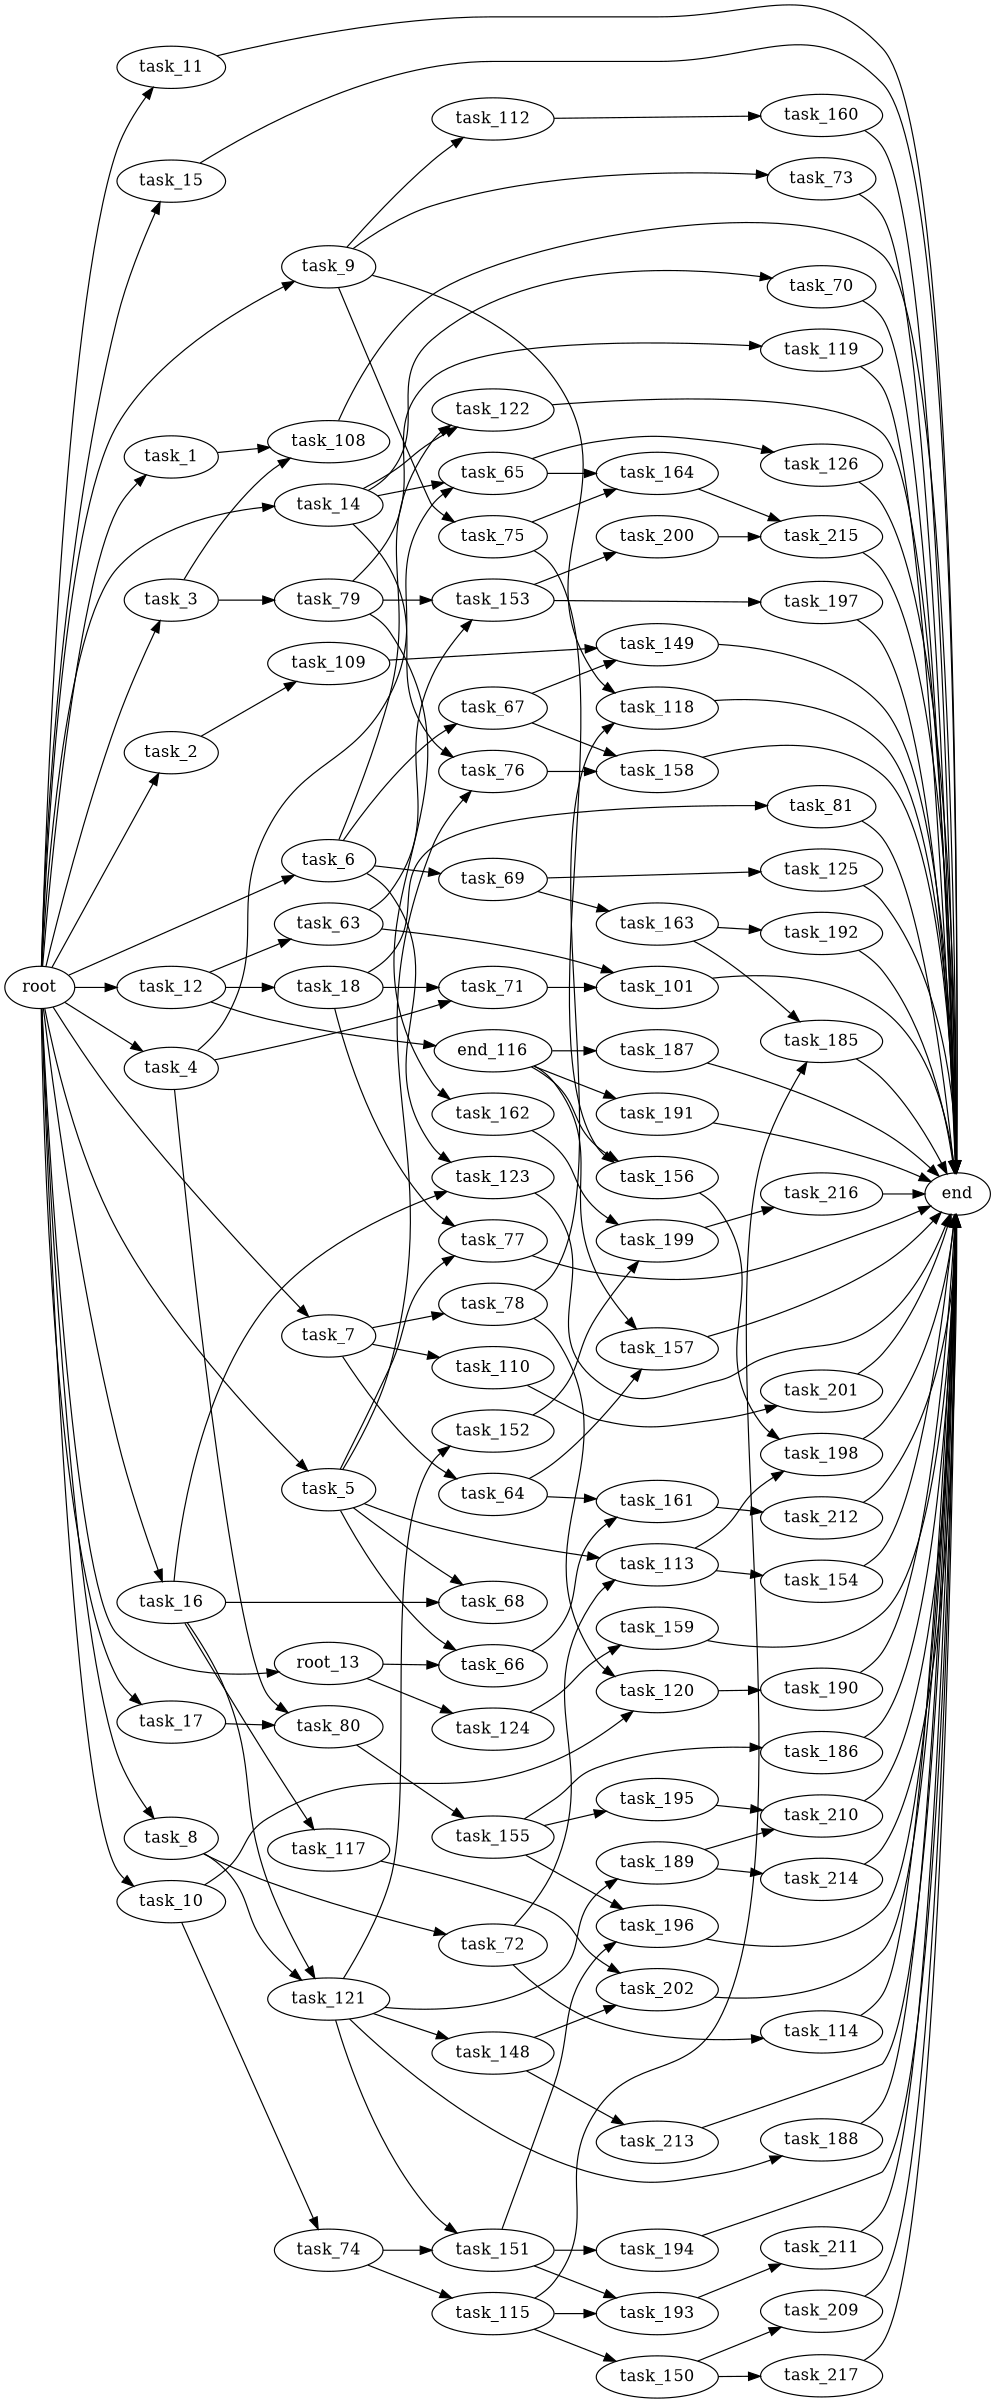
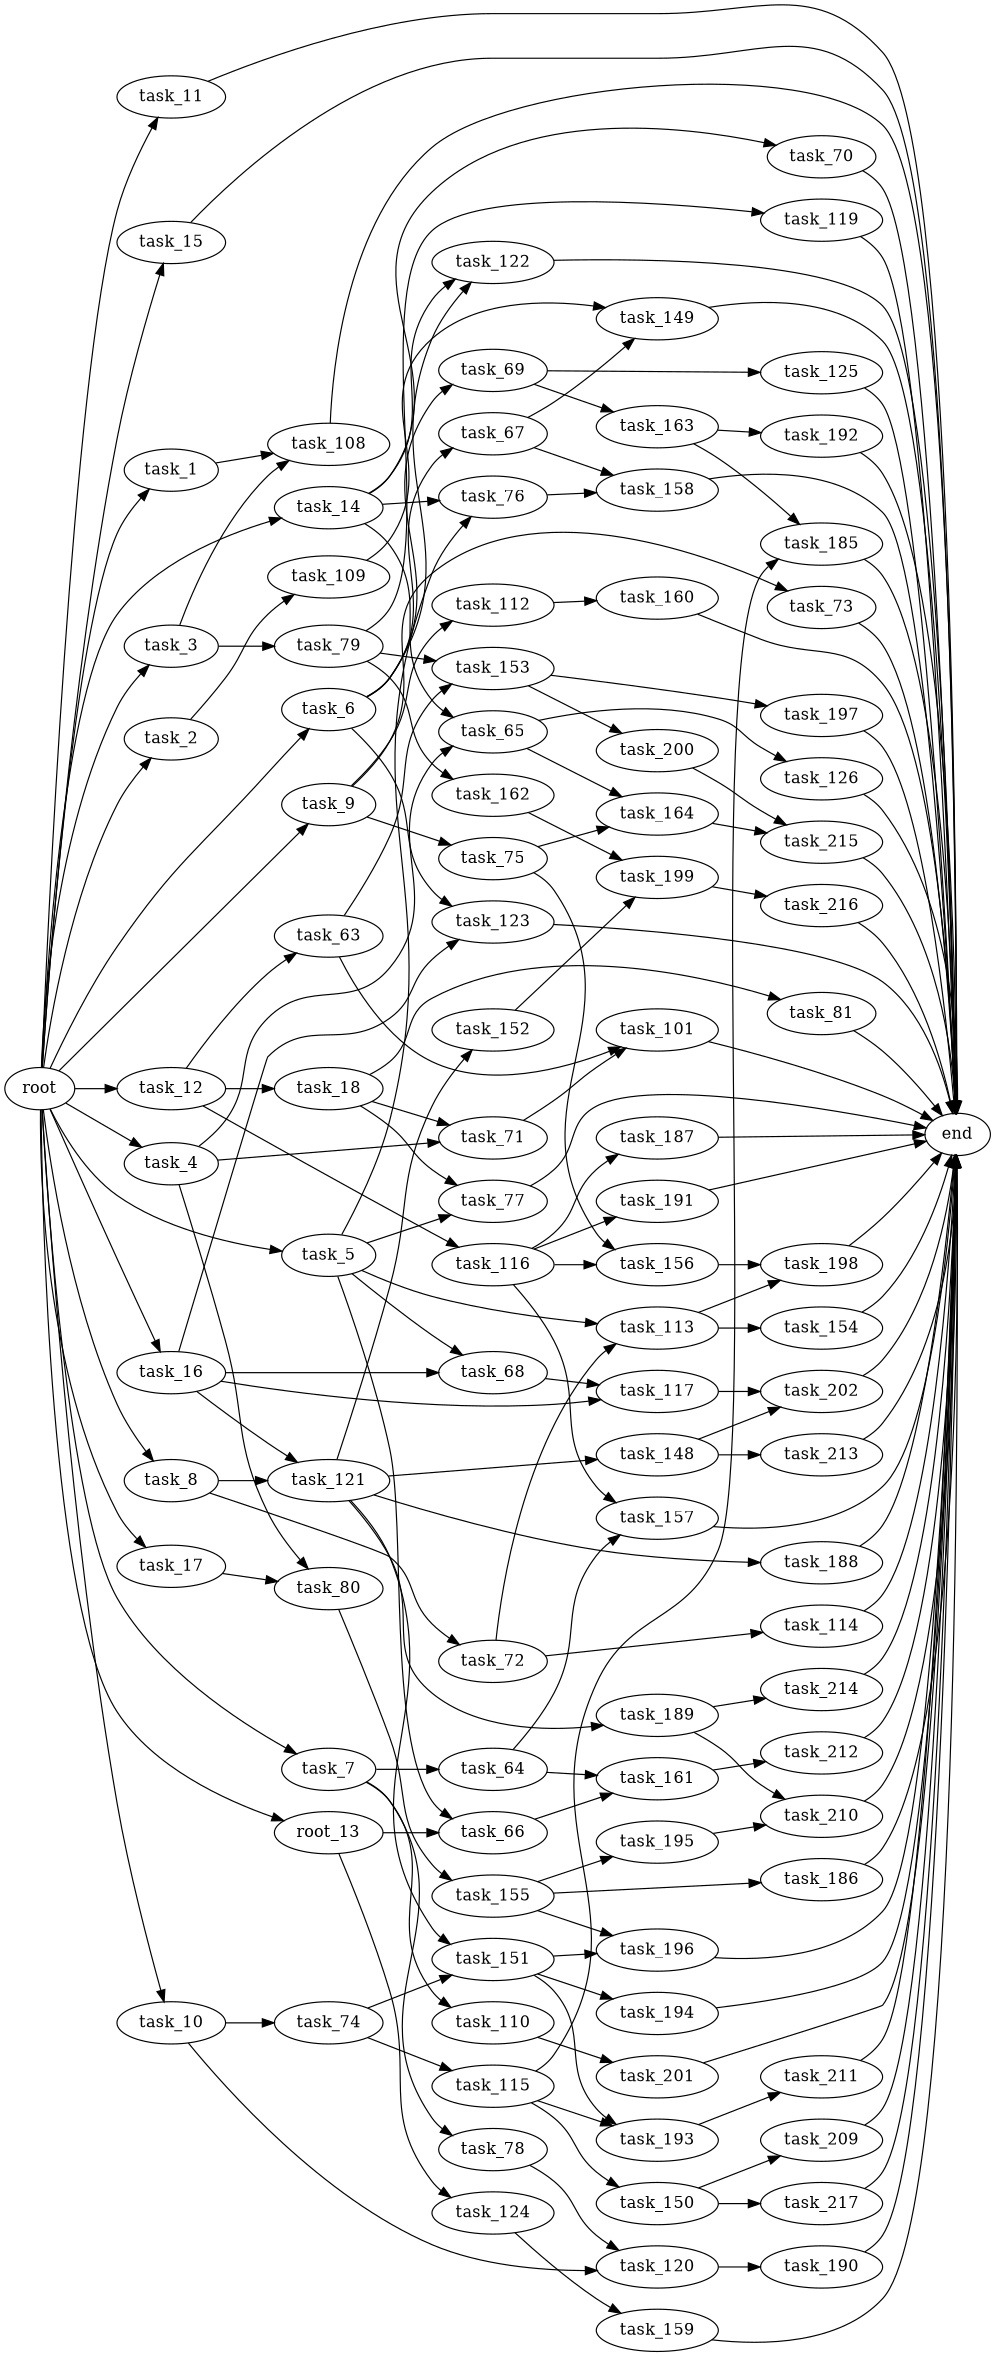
(657, 708) -> none
(493, 1051) -> (493, 1265)
none -> (560, 1380)
